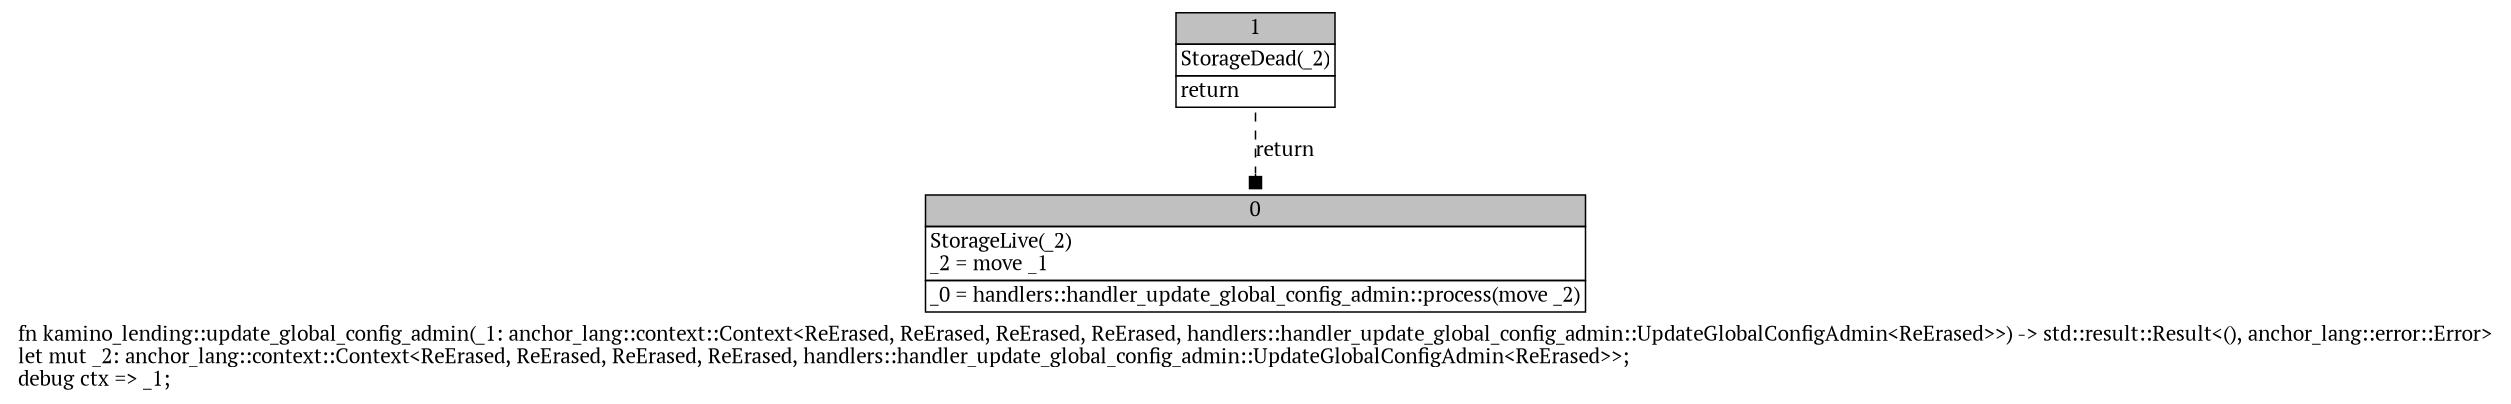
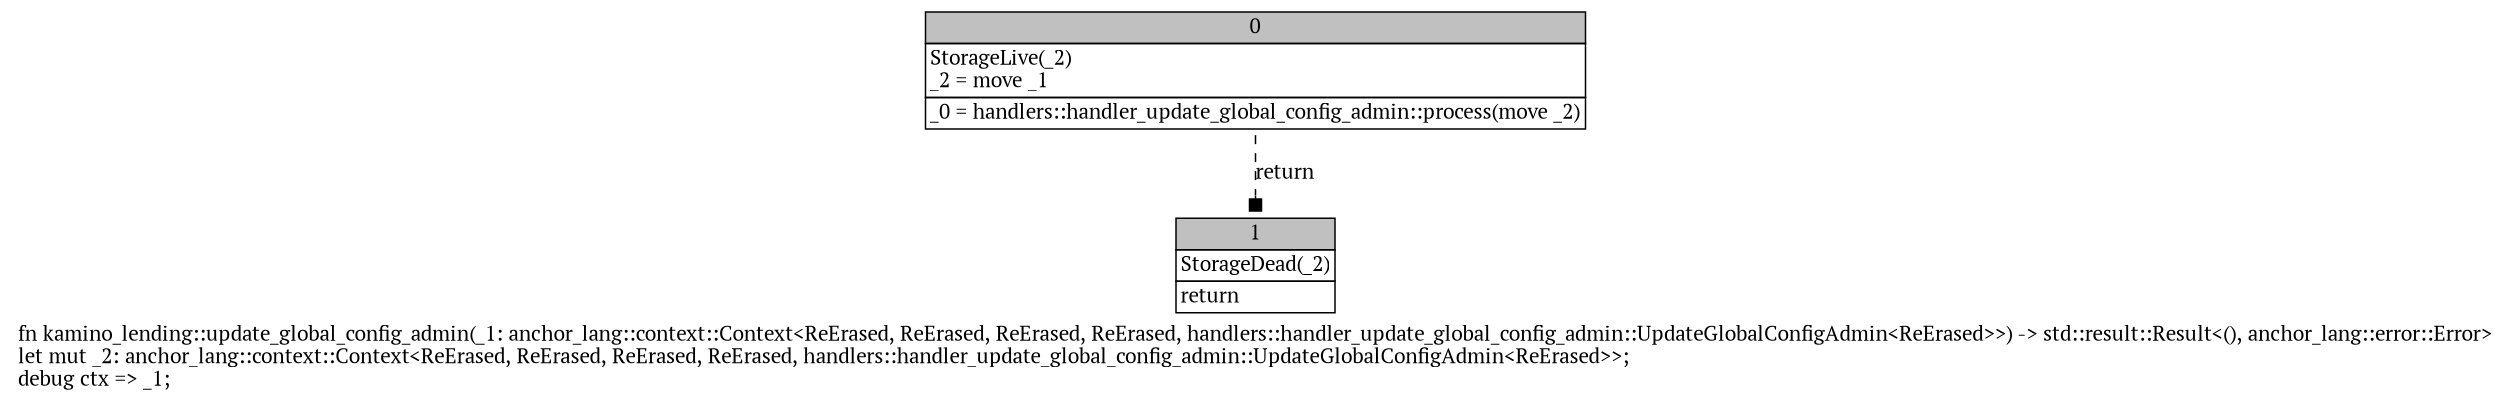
(1256, 143) -> (1256, 165)
